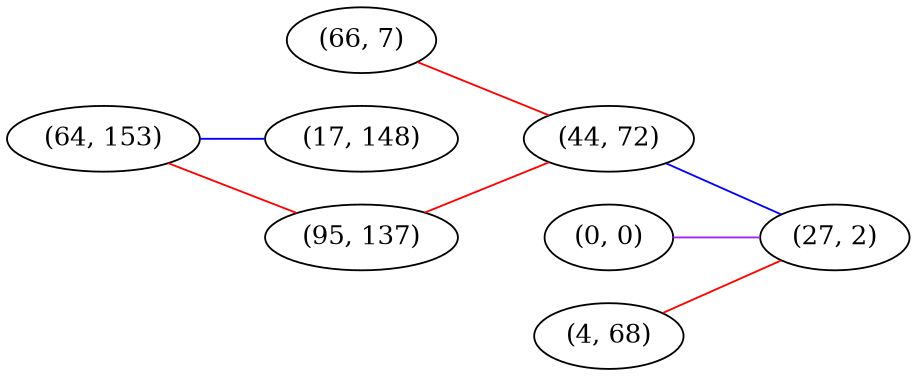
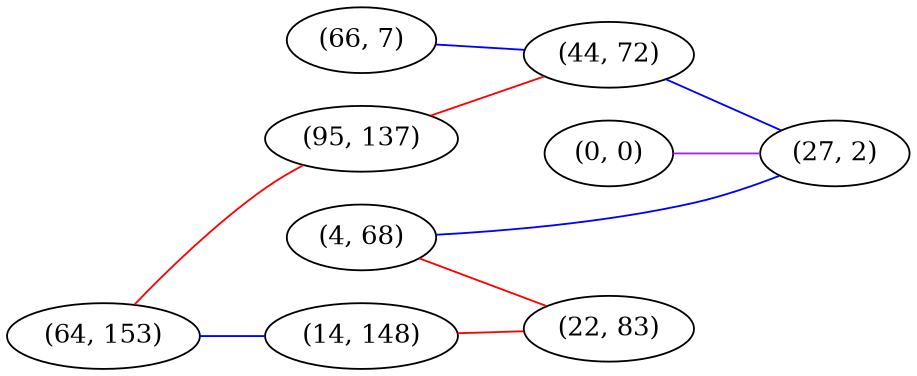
(483, 89) -> (480, 47)
(362, 139) -> (362, 336)
(722, 287) -> (610, 218)
none -> (609, 329)
